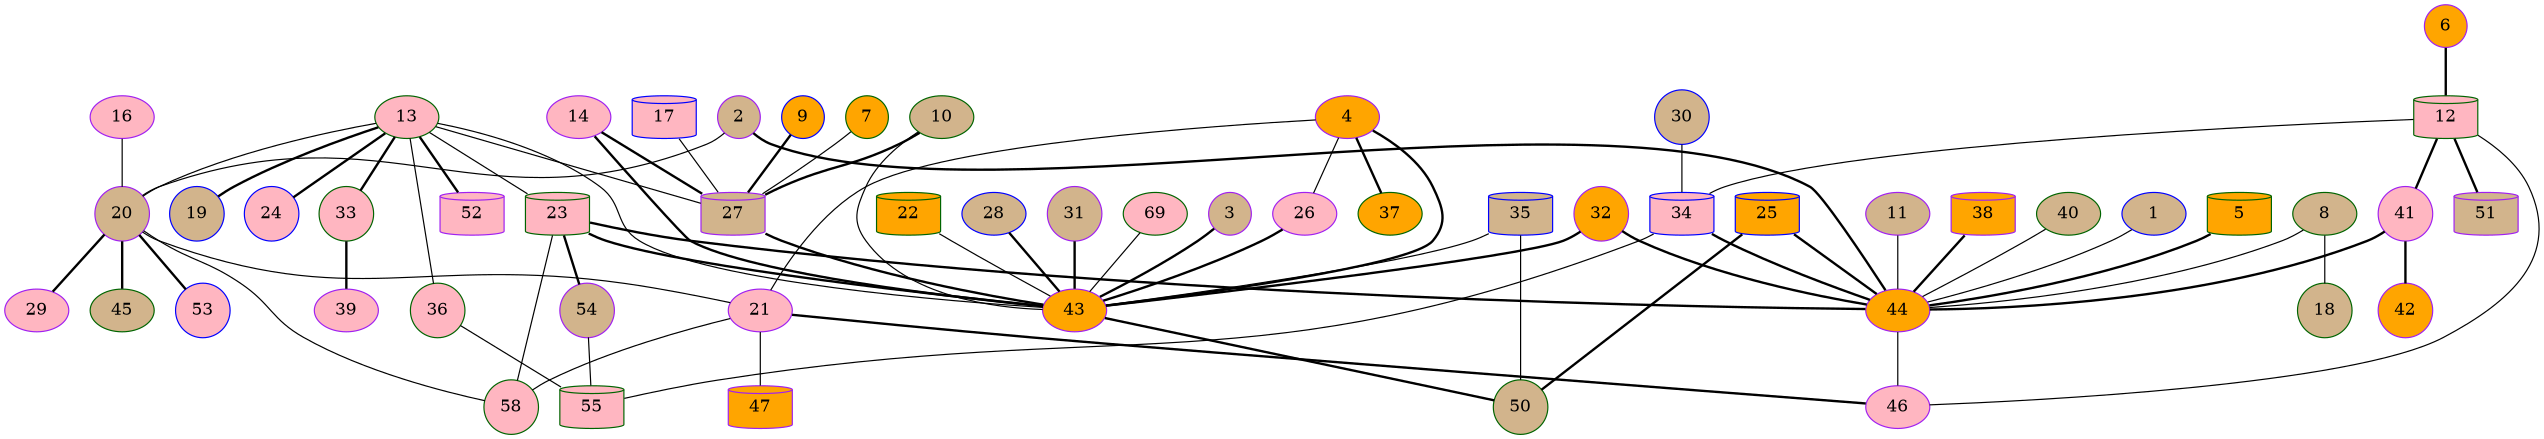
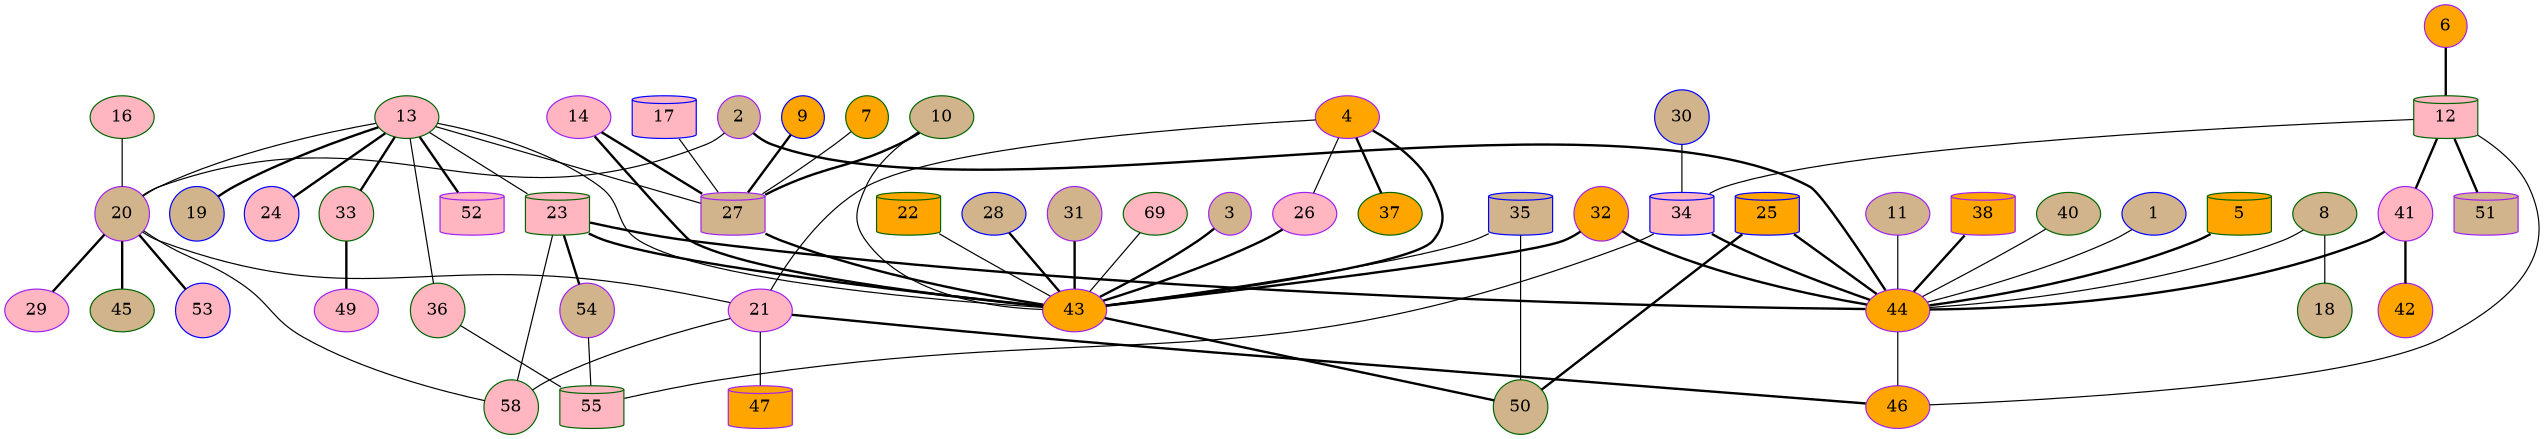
(122, 117) -> (122, 117)
(346, 310) -> (346, 310)
(1898, 407) -> (1898, 407)
